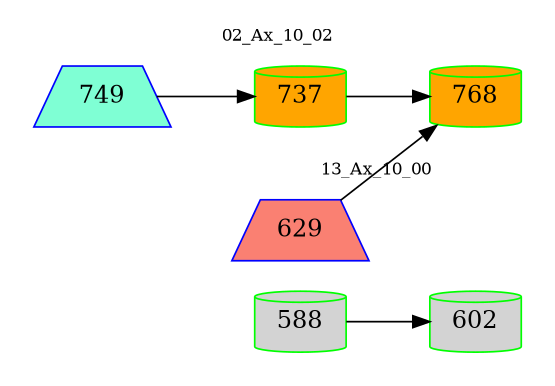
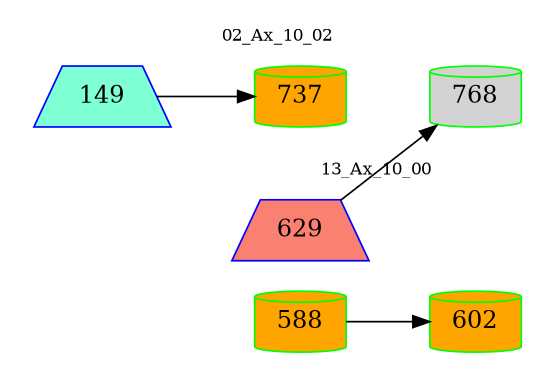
(102, 97) -> (102, 97)
(380, 97) -> none
(476, 97) -> (476, 97)
(300, 322) -> (300, 322)
(476, 322) -> (476, 322)
